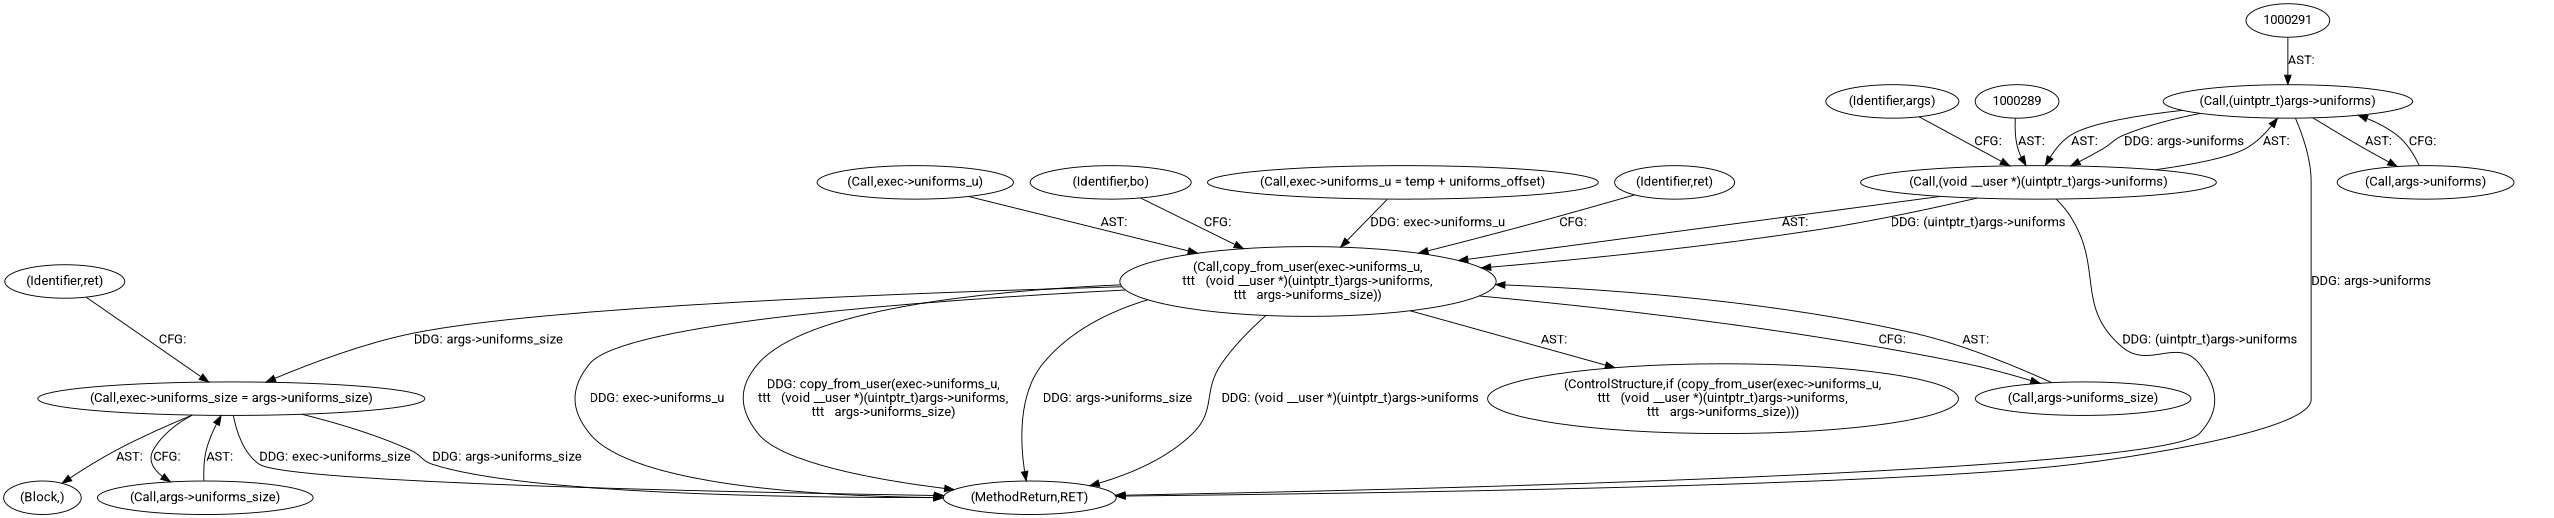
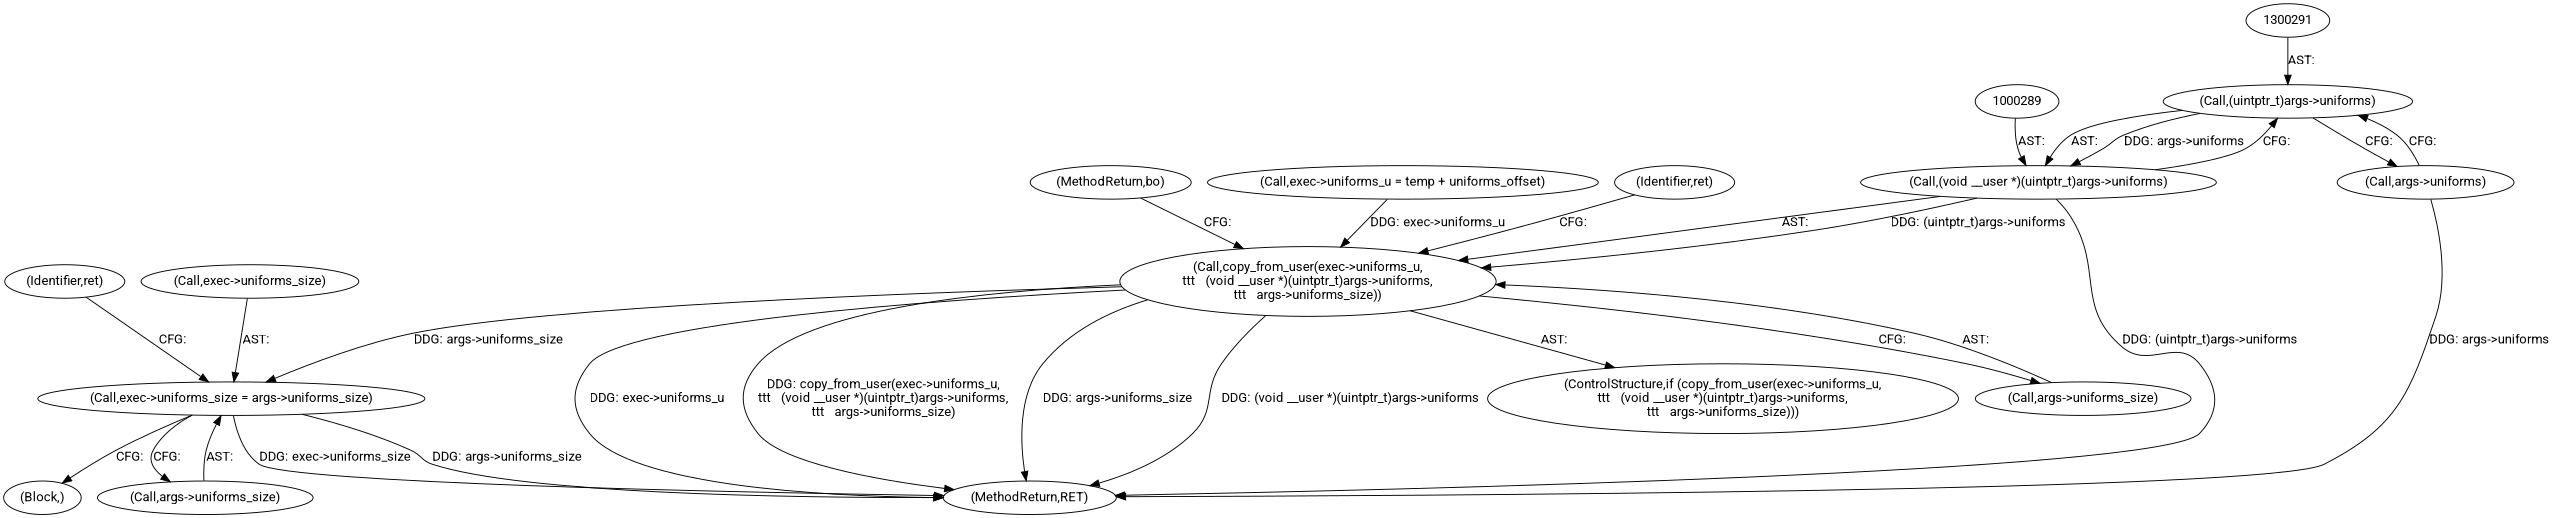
(2288, 20) -> (2288, 20)
(1892, 101) -> none
(2279, 142) -> (2279, 142)
(2381, 142) -> (2381, 142)
(915, 182) -> none
(1111, 182) -> (1111, 182)
none -> (250, 281)
(132, 457) -> (132, 457)
(1867, 479) -> (1881, 489)
